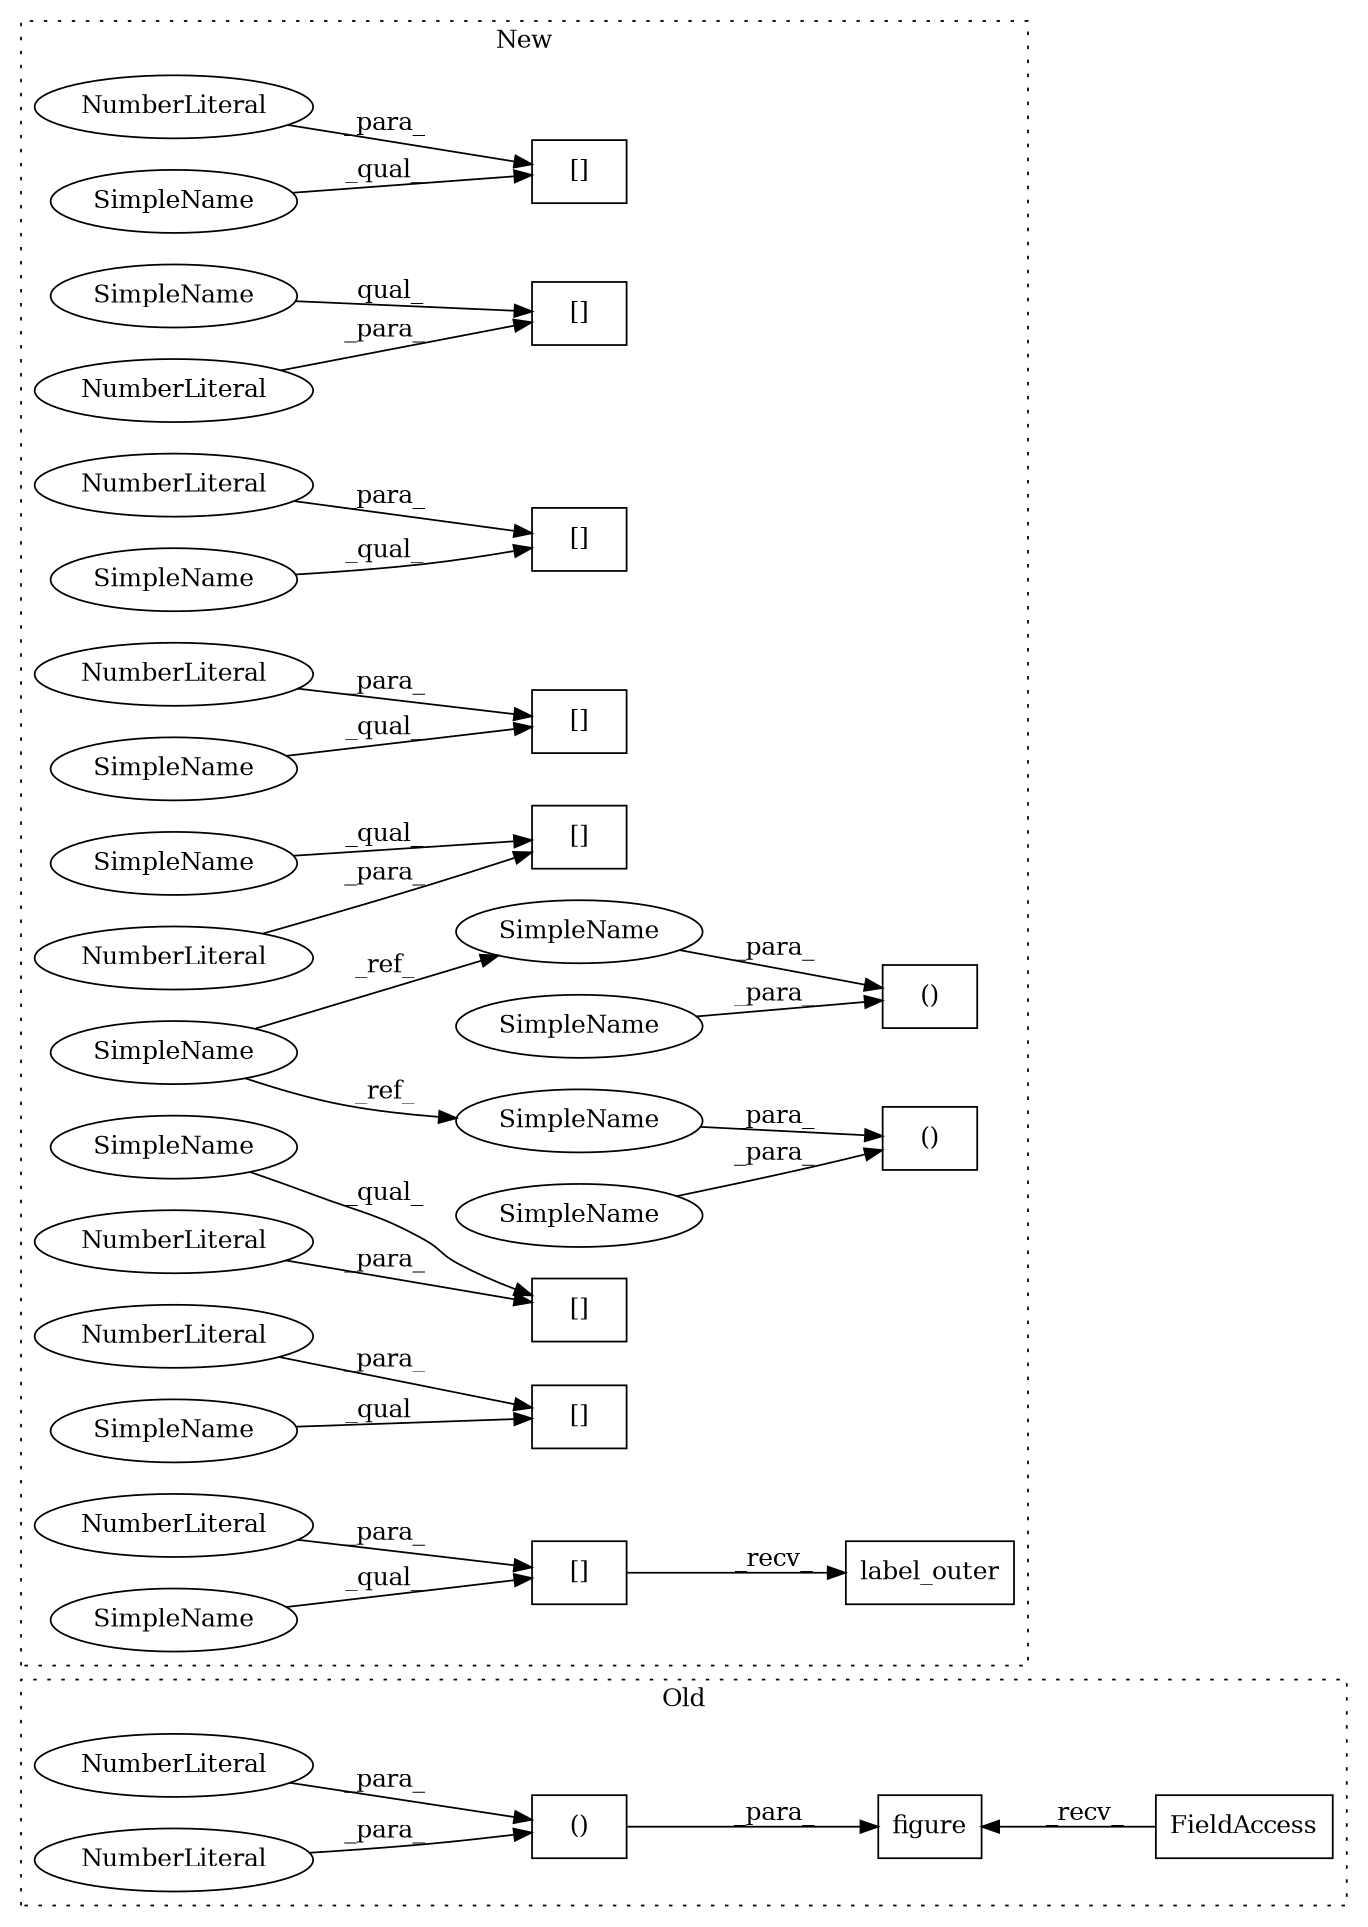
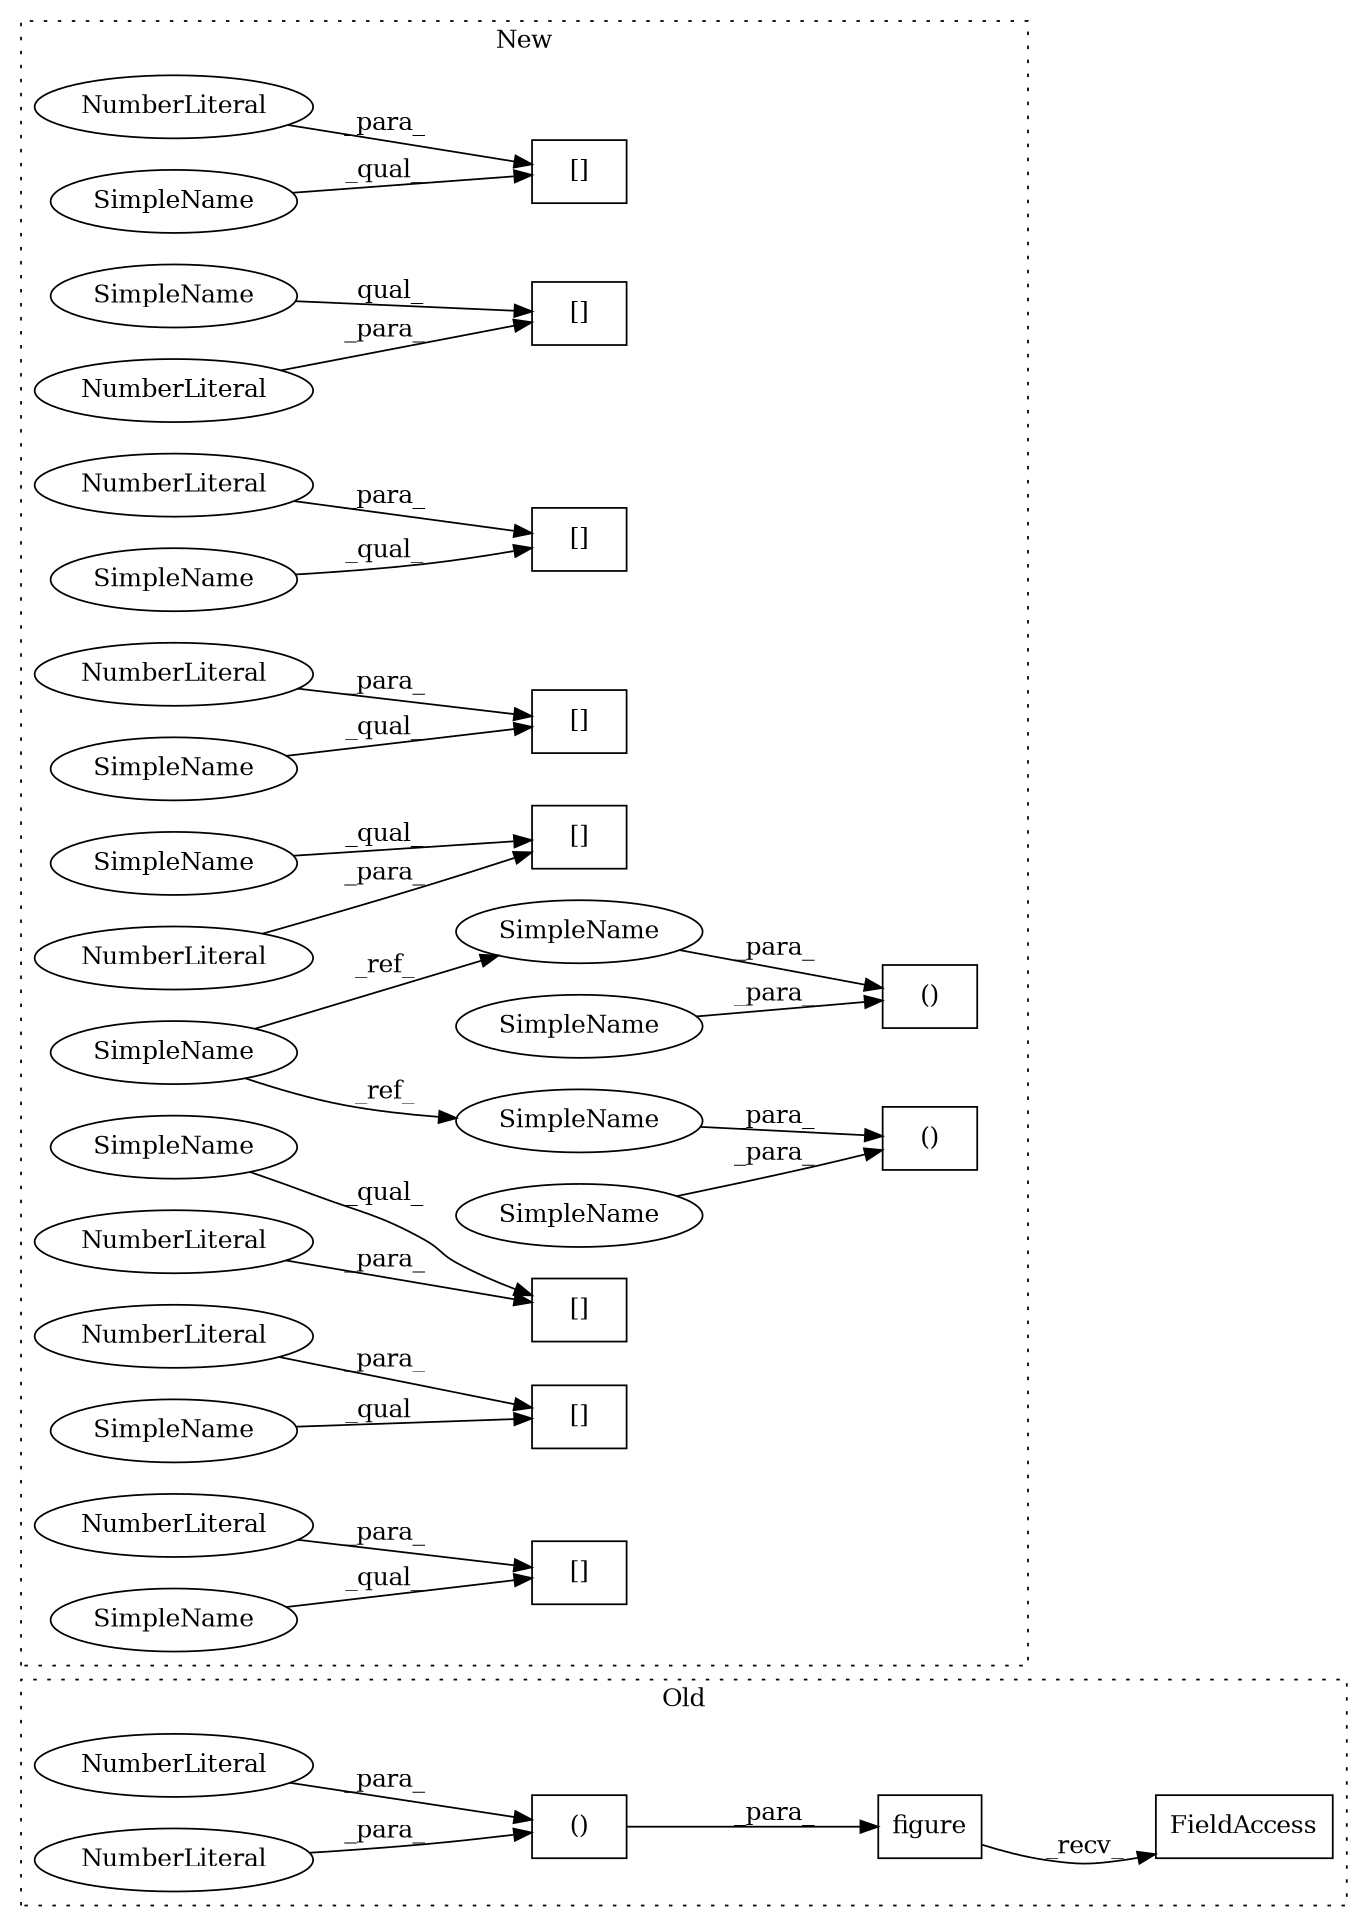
(930, 1573) -> none
(1078, 1827) -> (1059, 1862)
